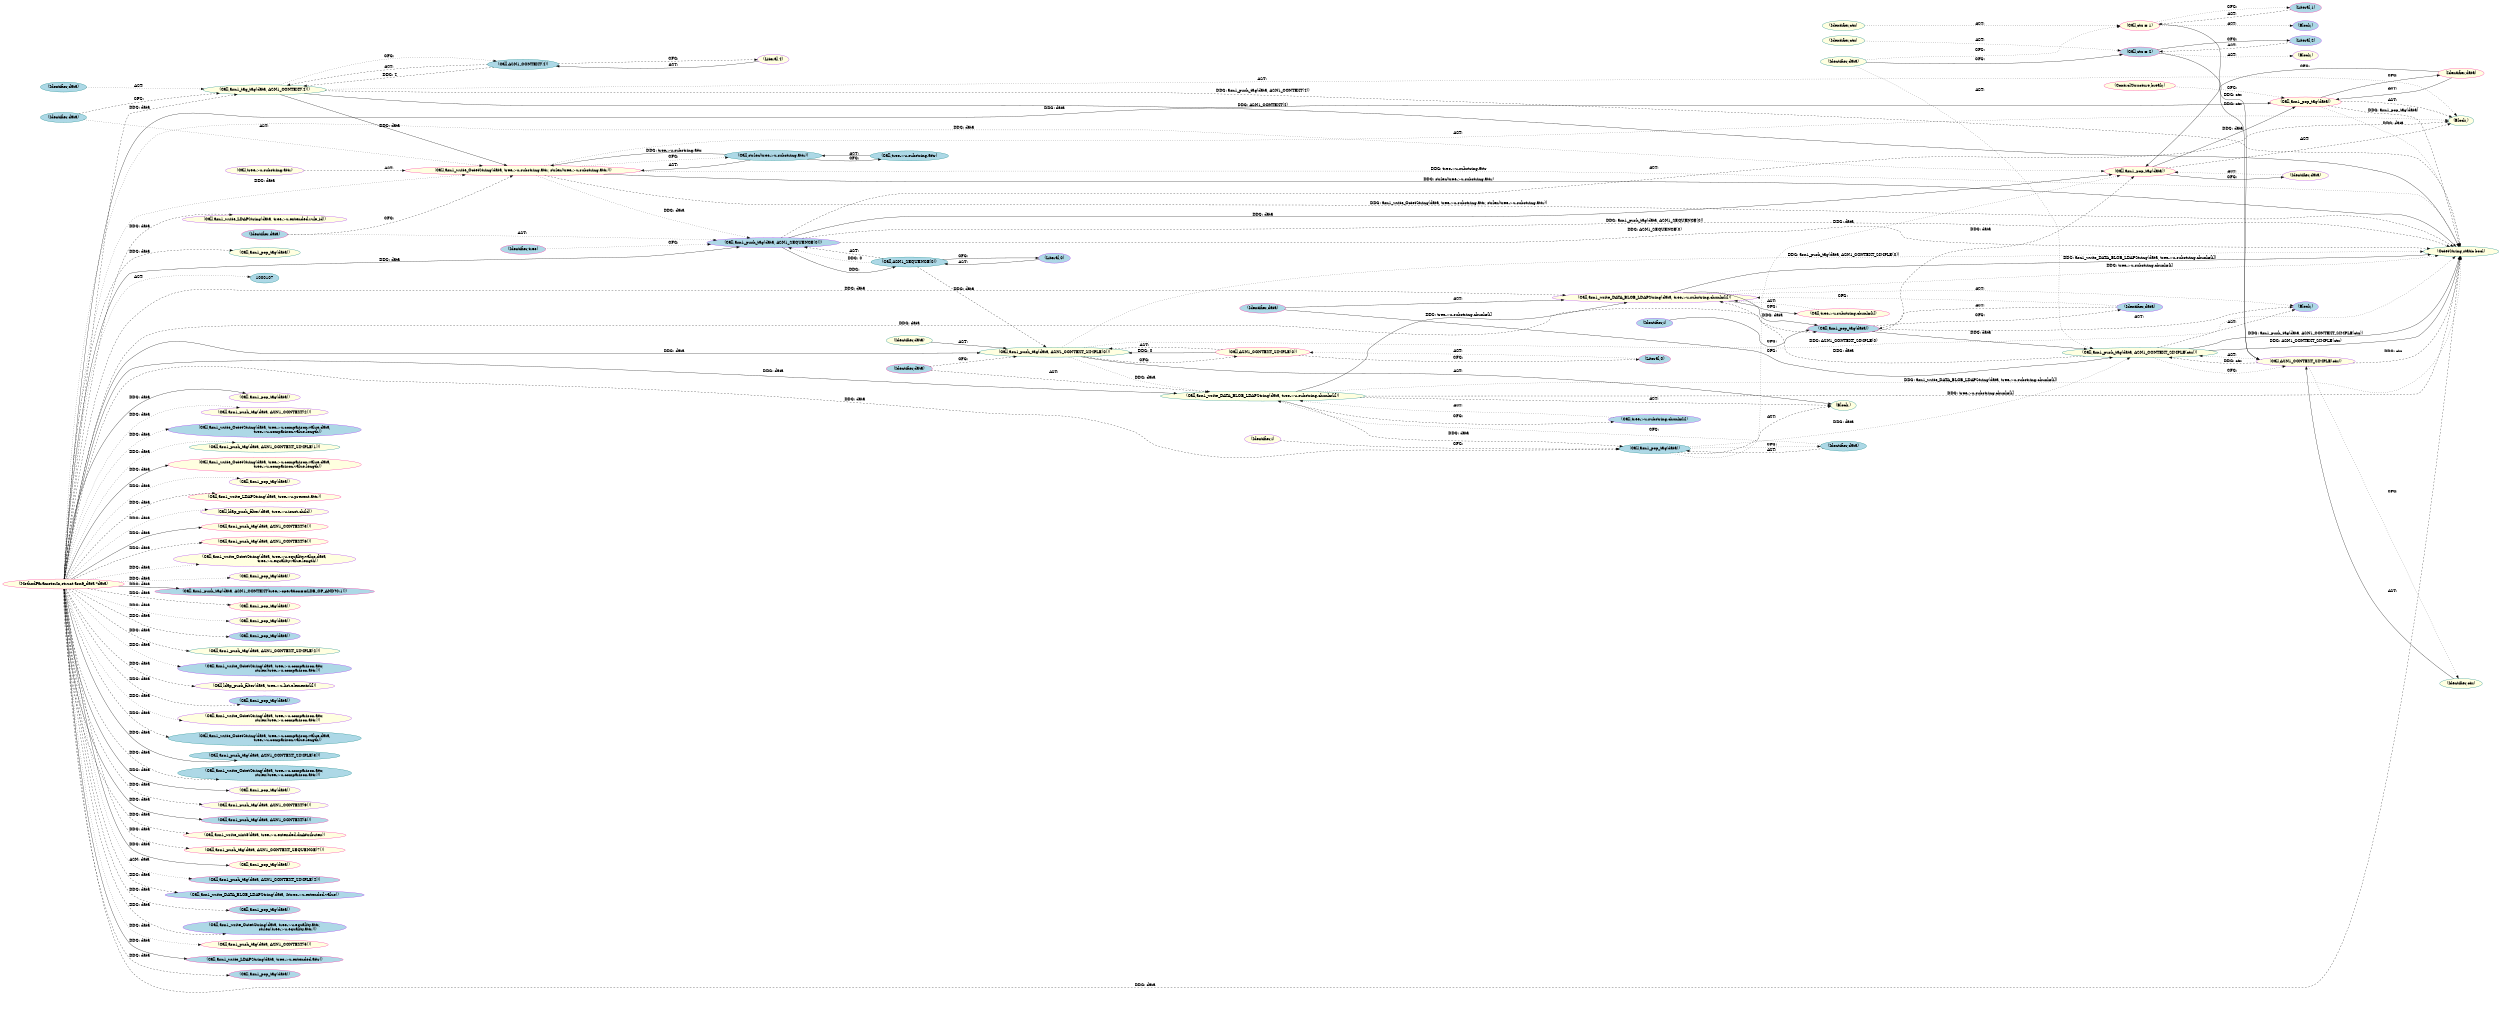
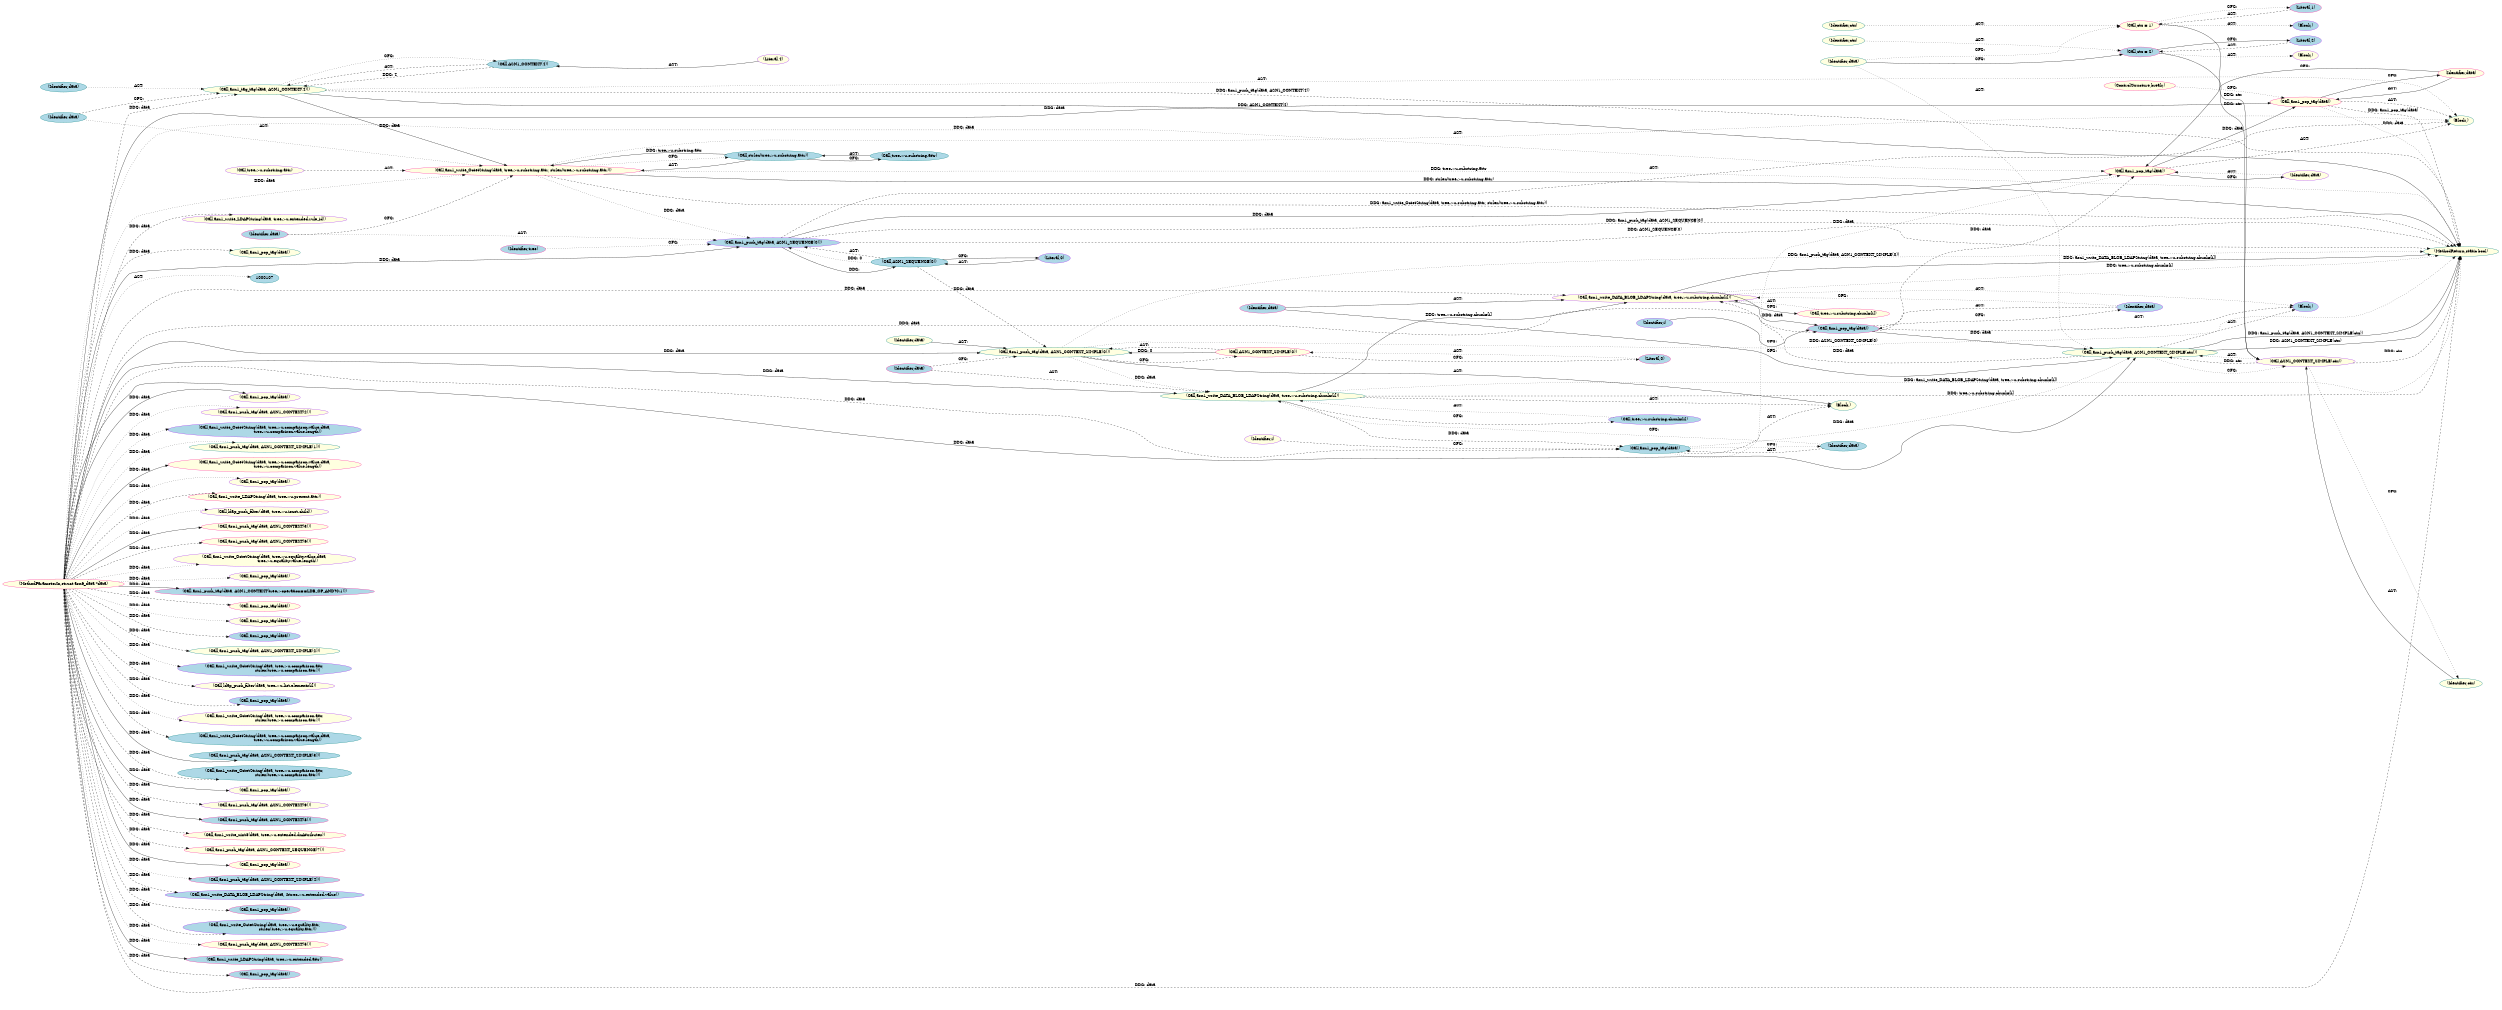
(656, 61) -> none
(2461, 252) -> (2461, 252)
none -> (1048, 452)
(140, 860) -> (140, 860)
